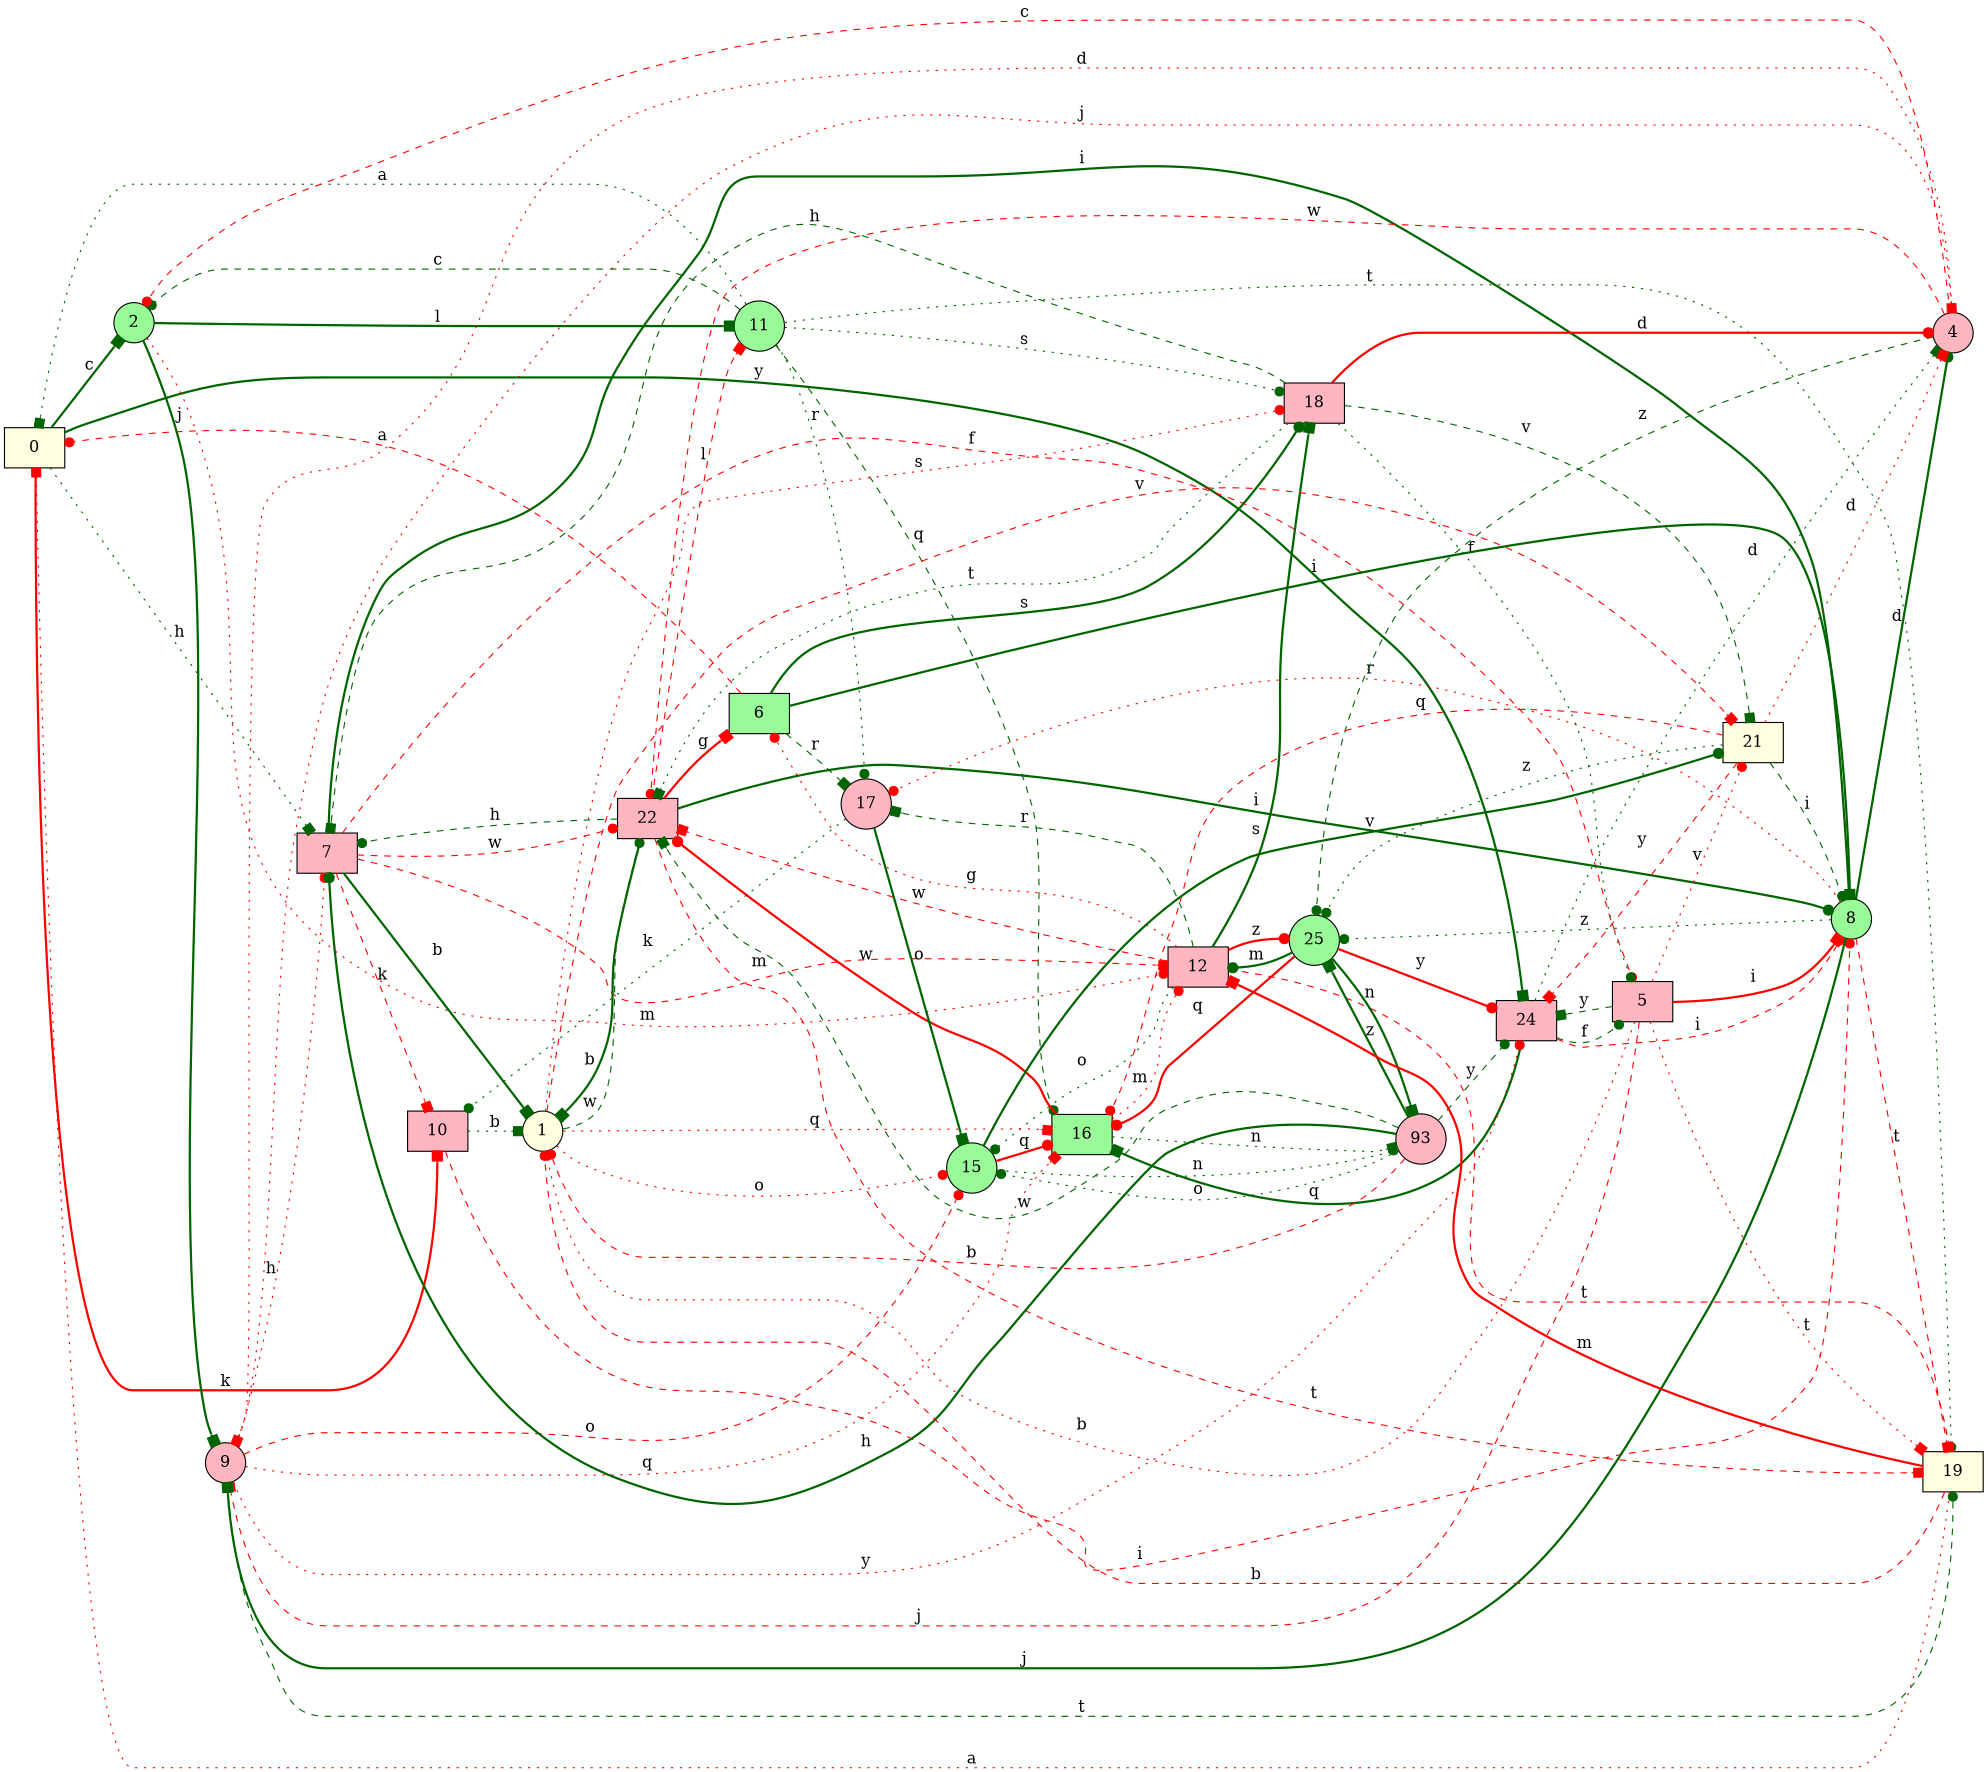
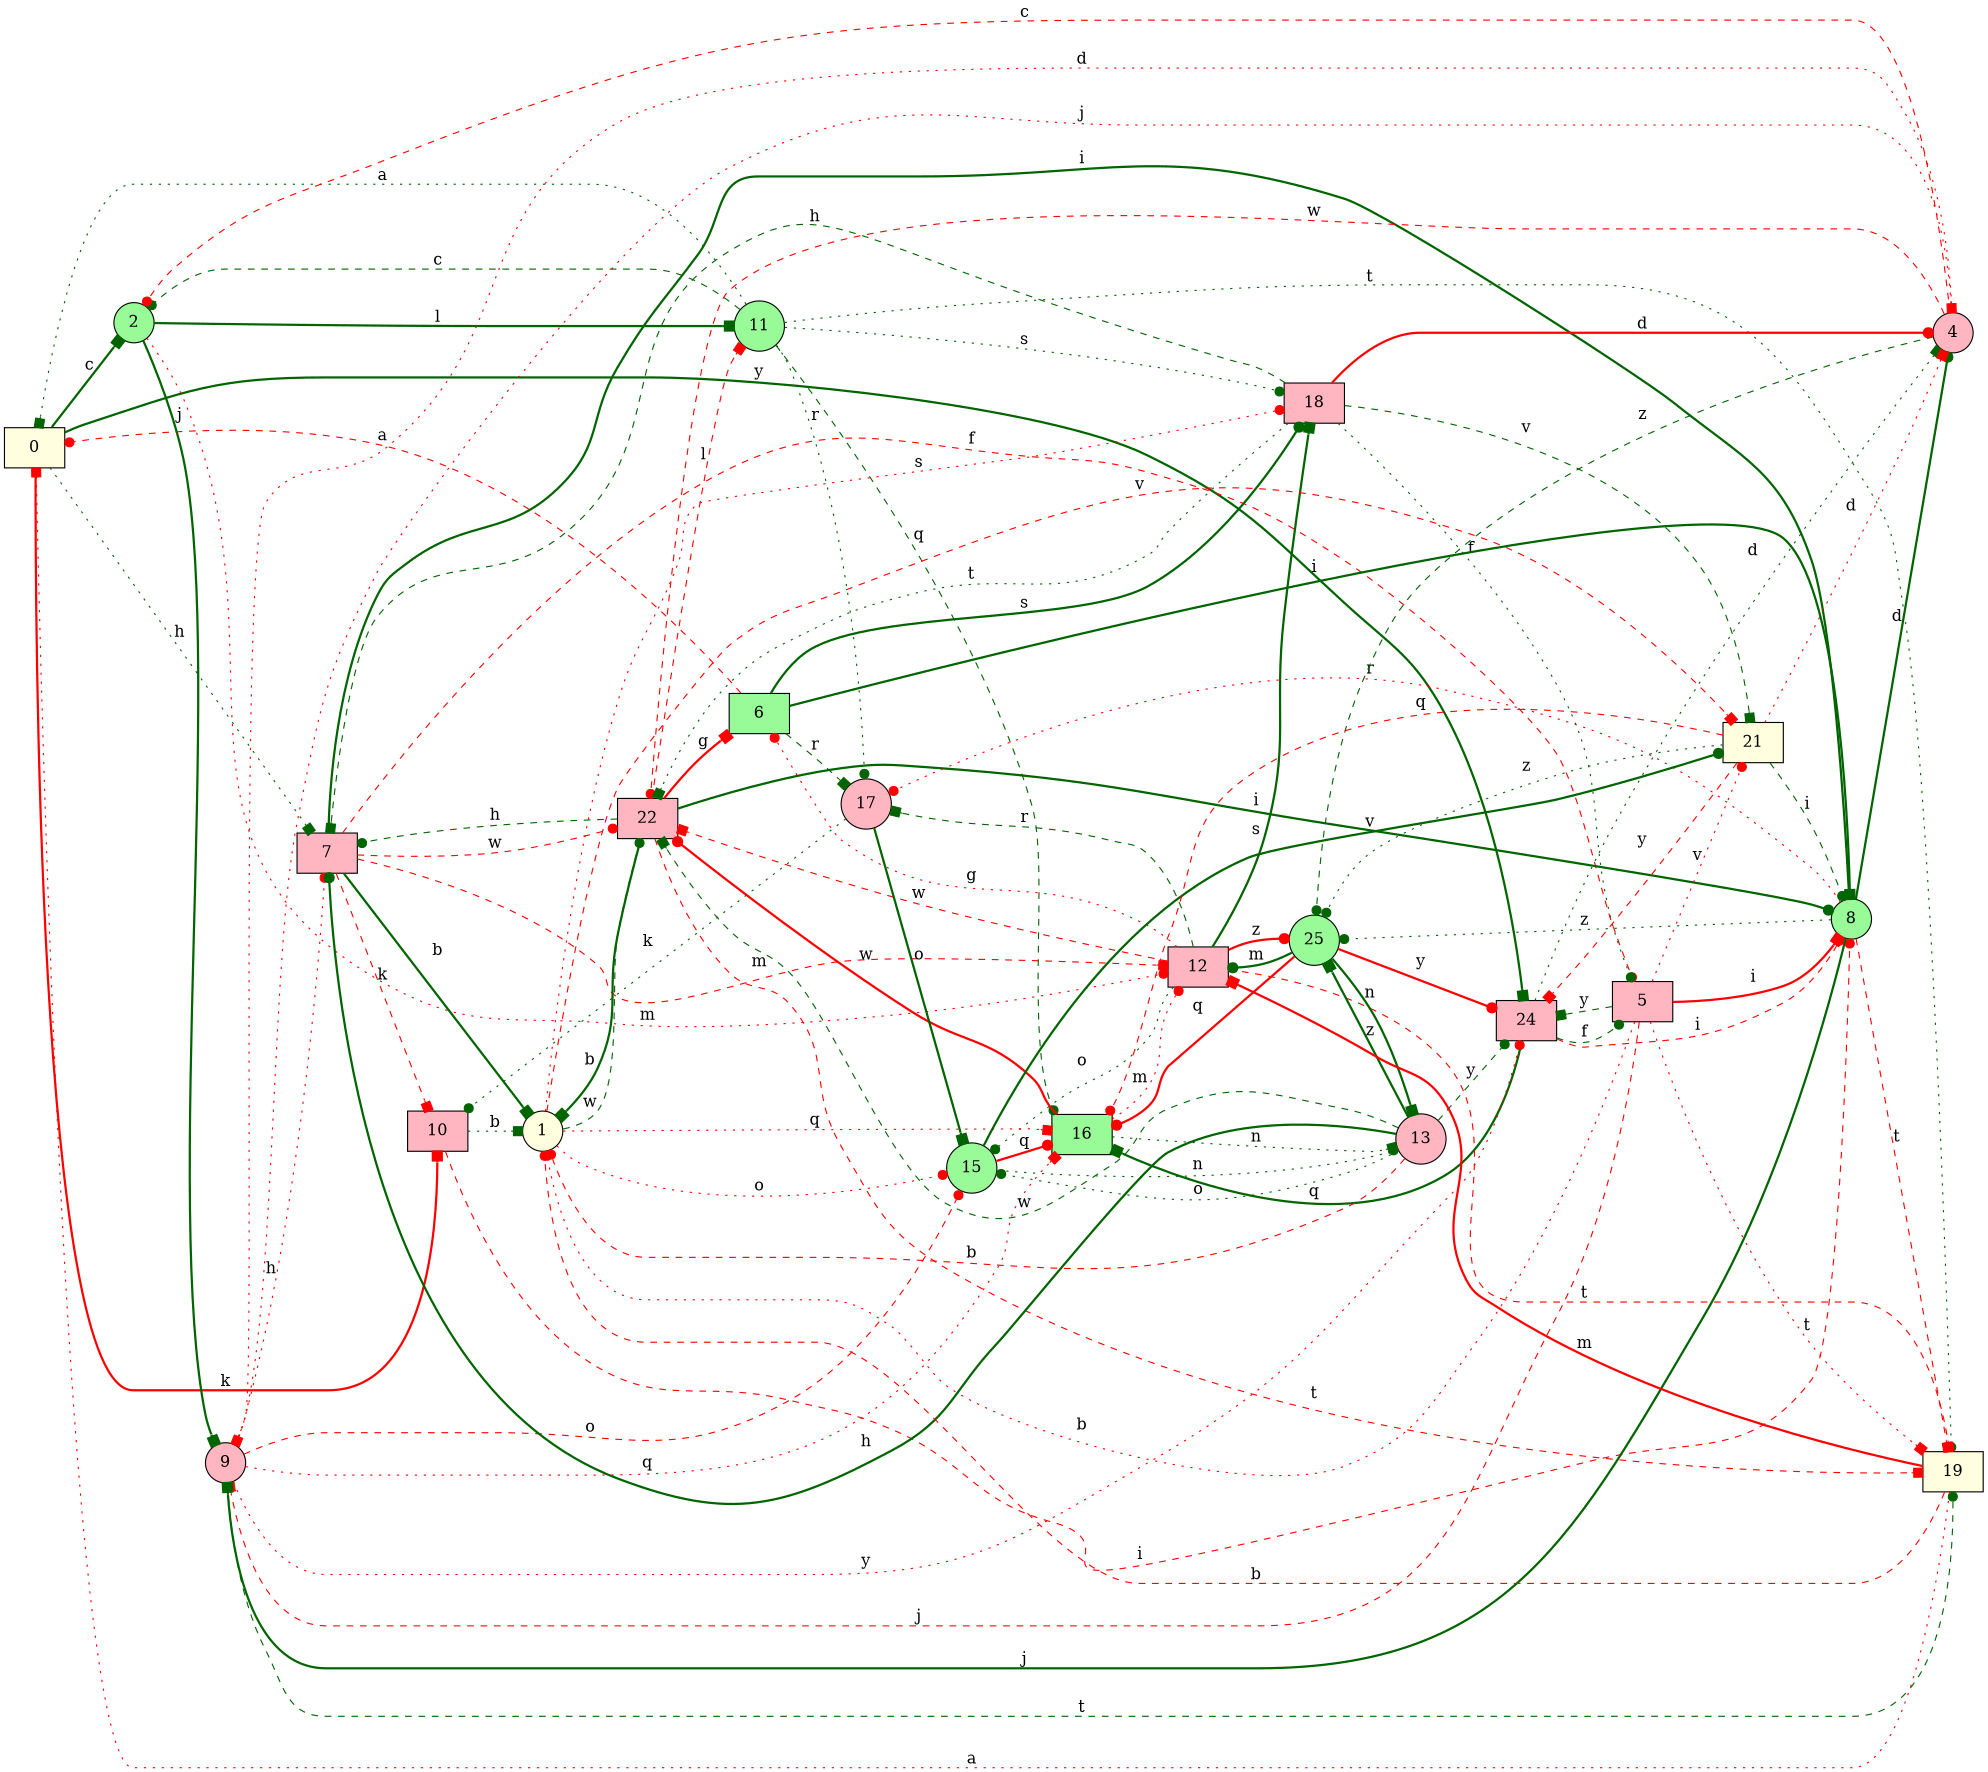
(1421, 1139) -> (1421, 1139)
